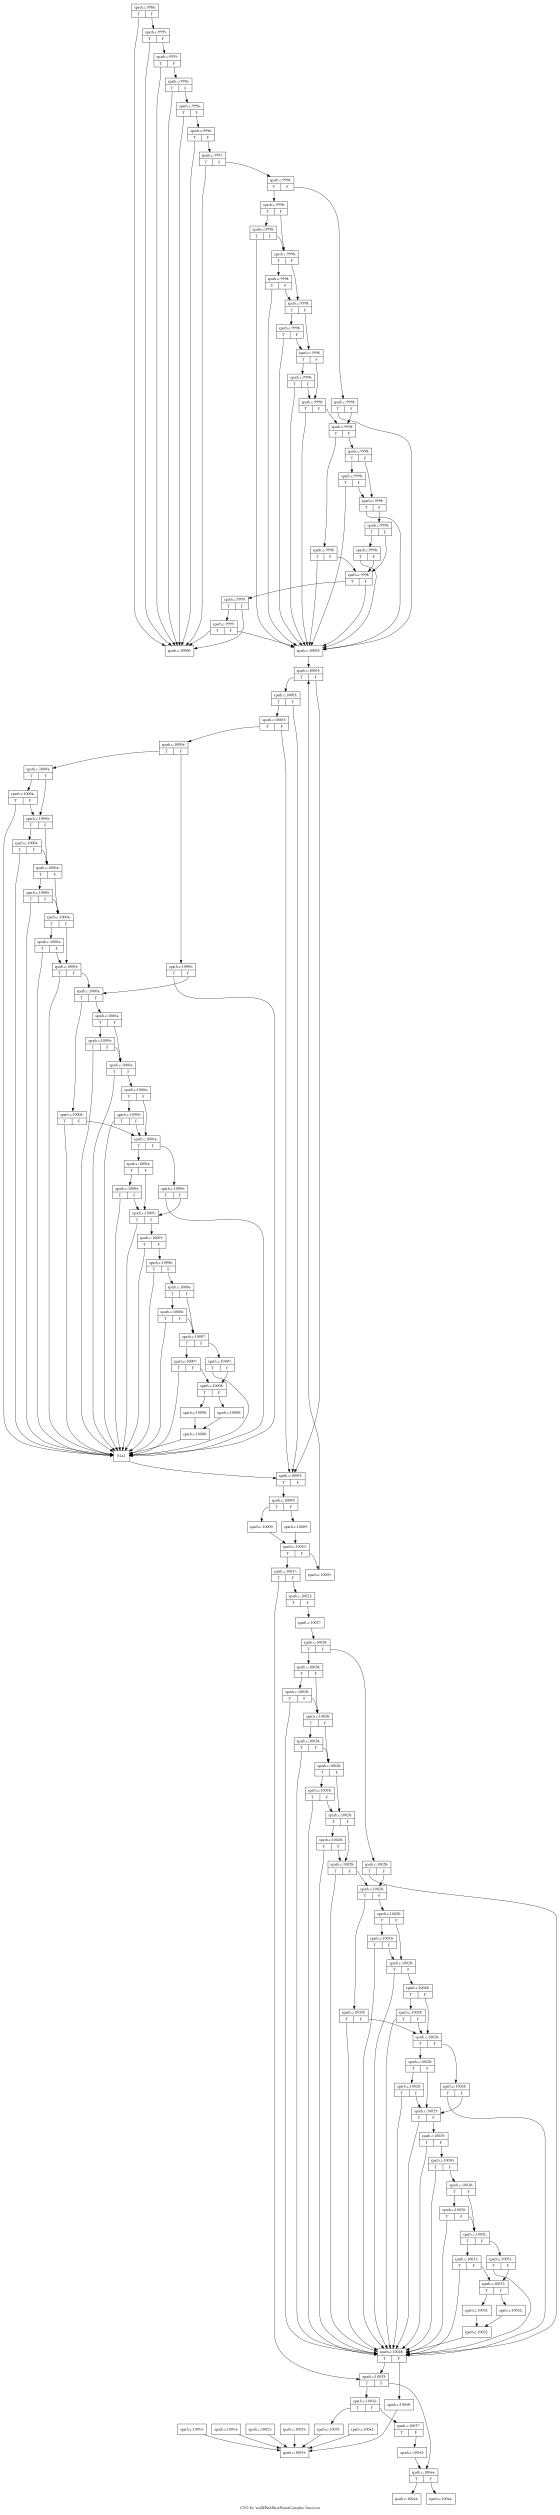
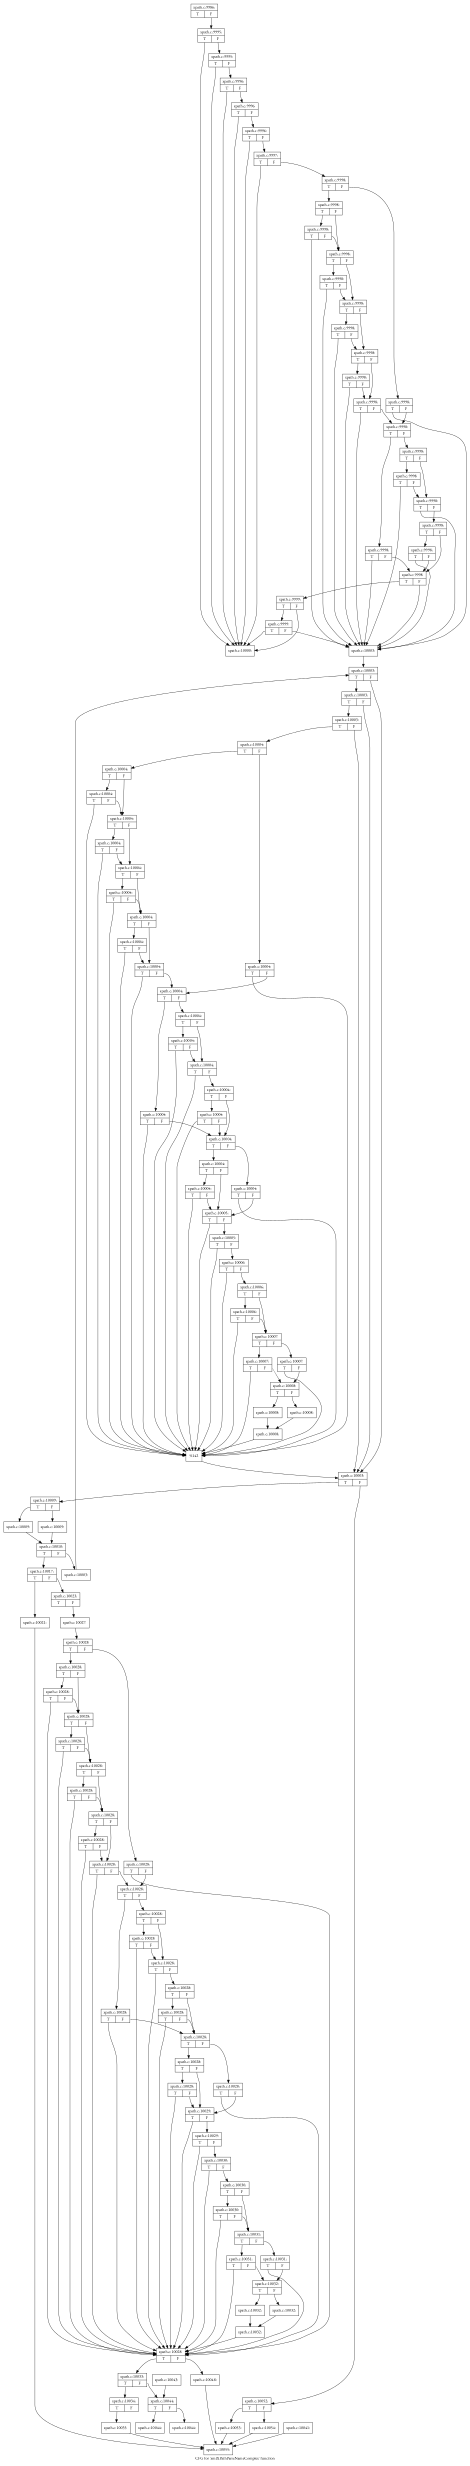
(134, 337) -> none
(274, 2009) -> (35, 1598)
none -> (257, 2405)
(295, 2429) -> none
(409, 2429) -> none
